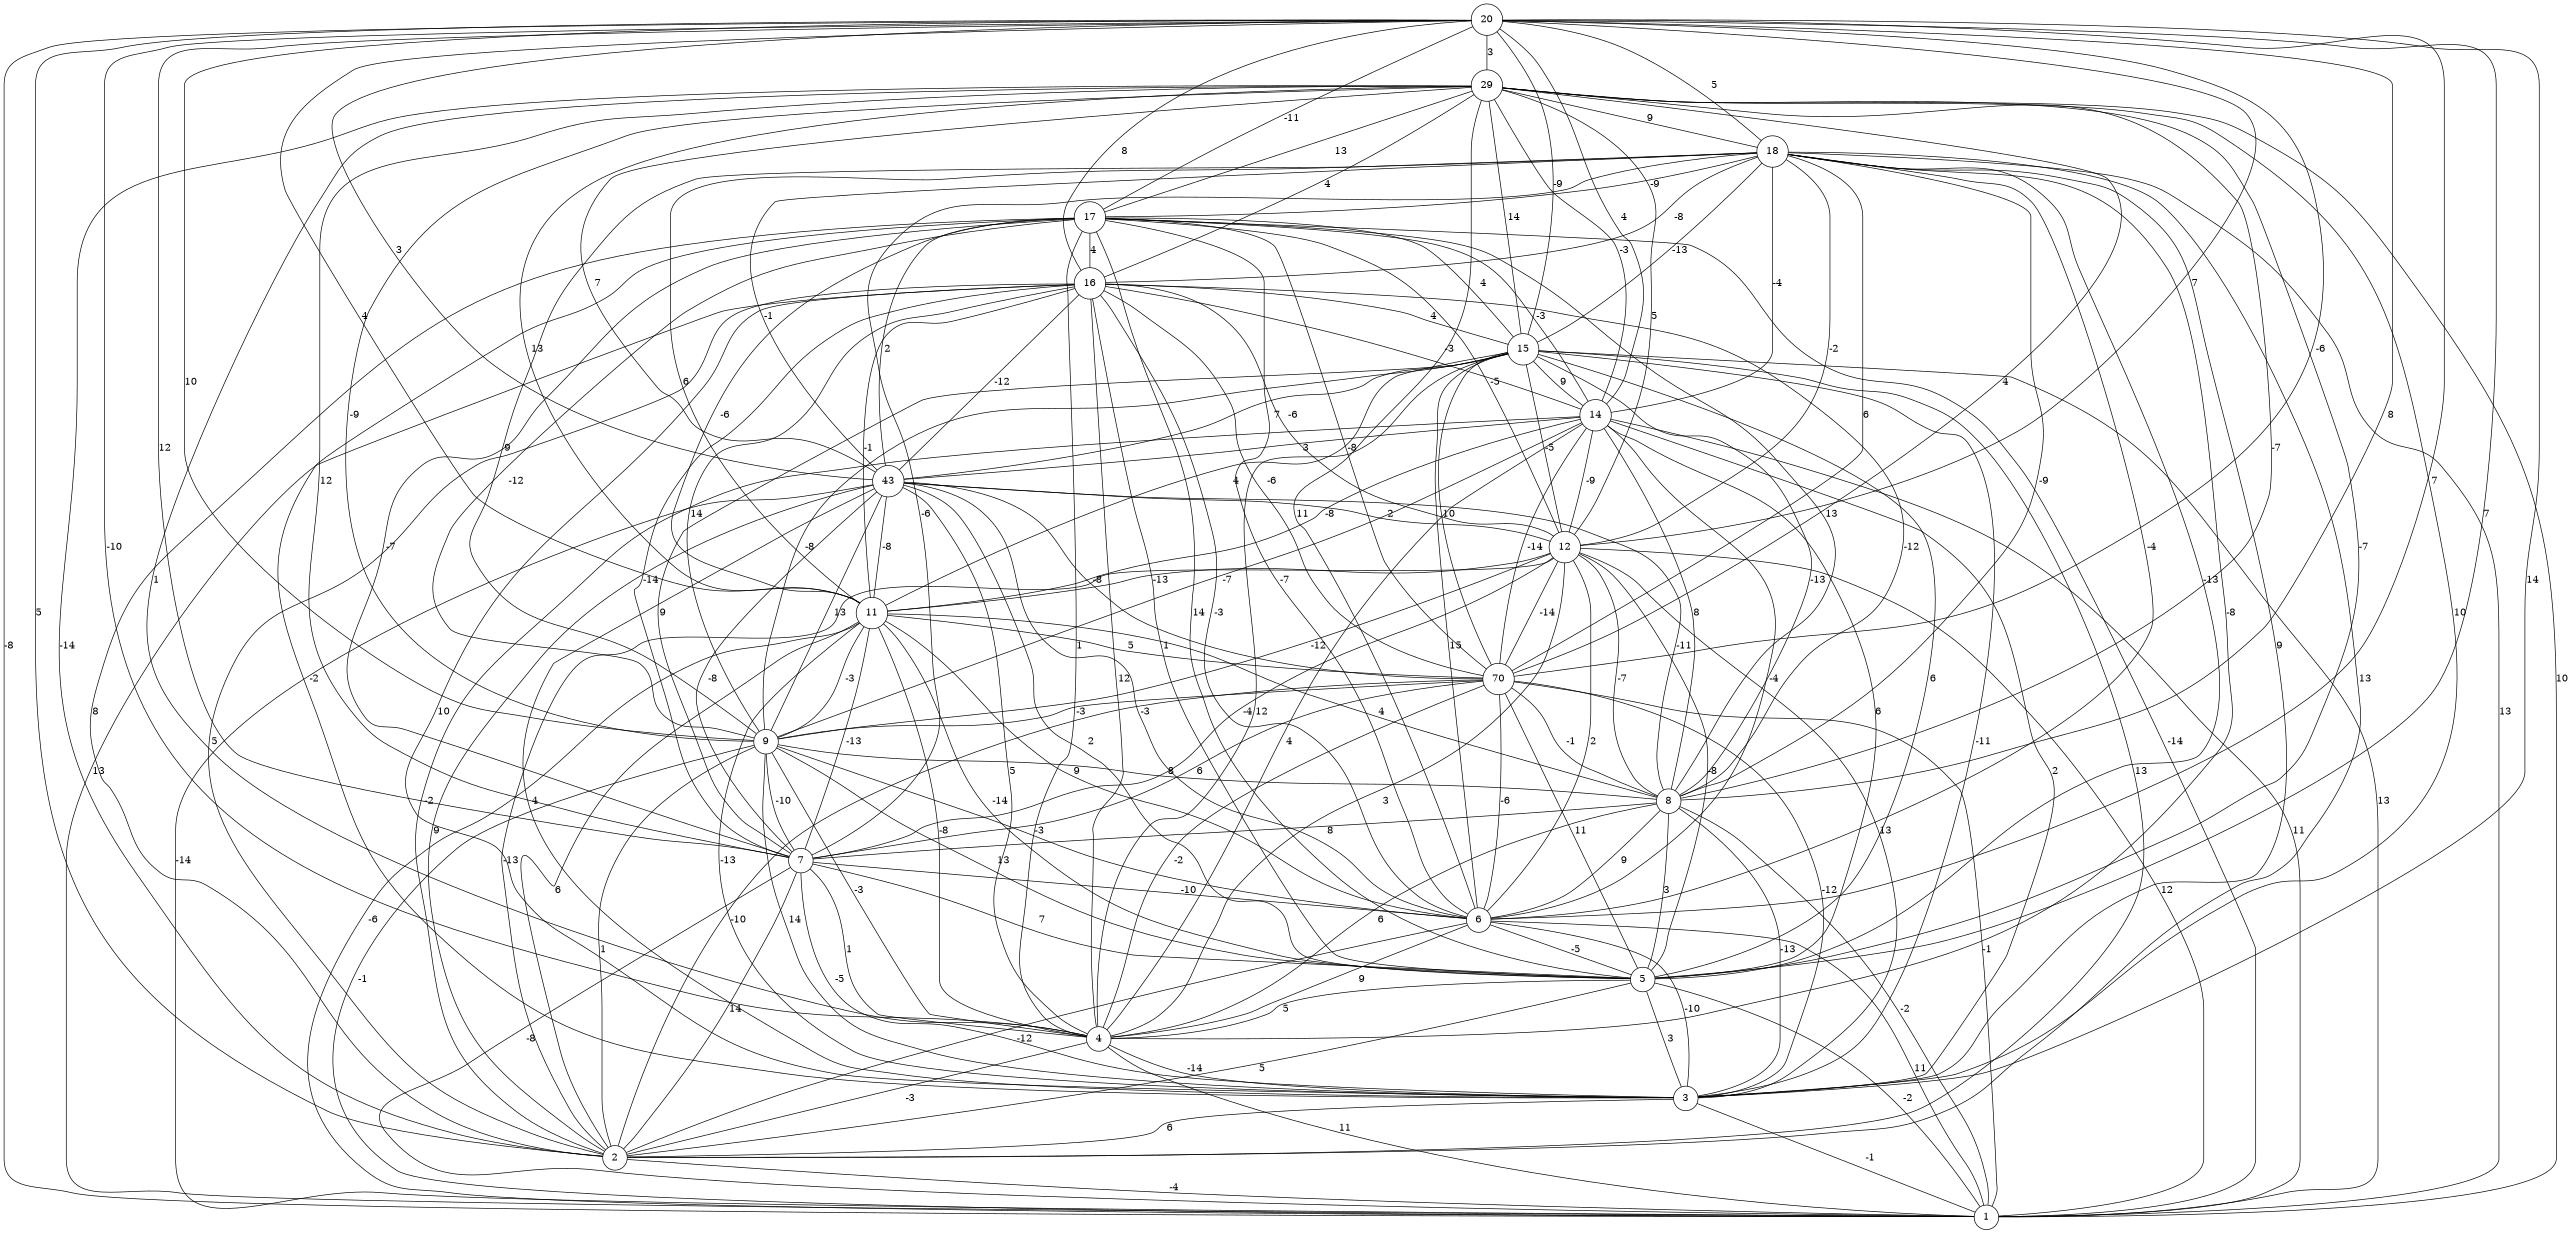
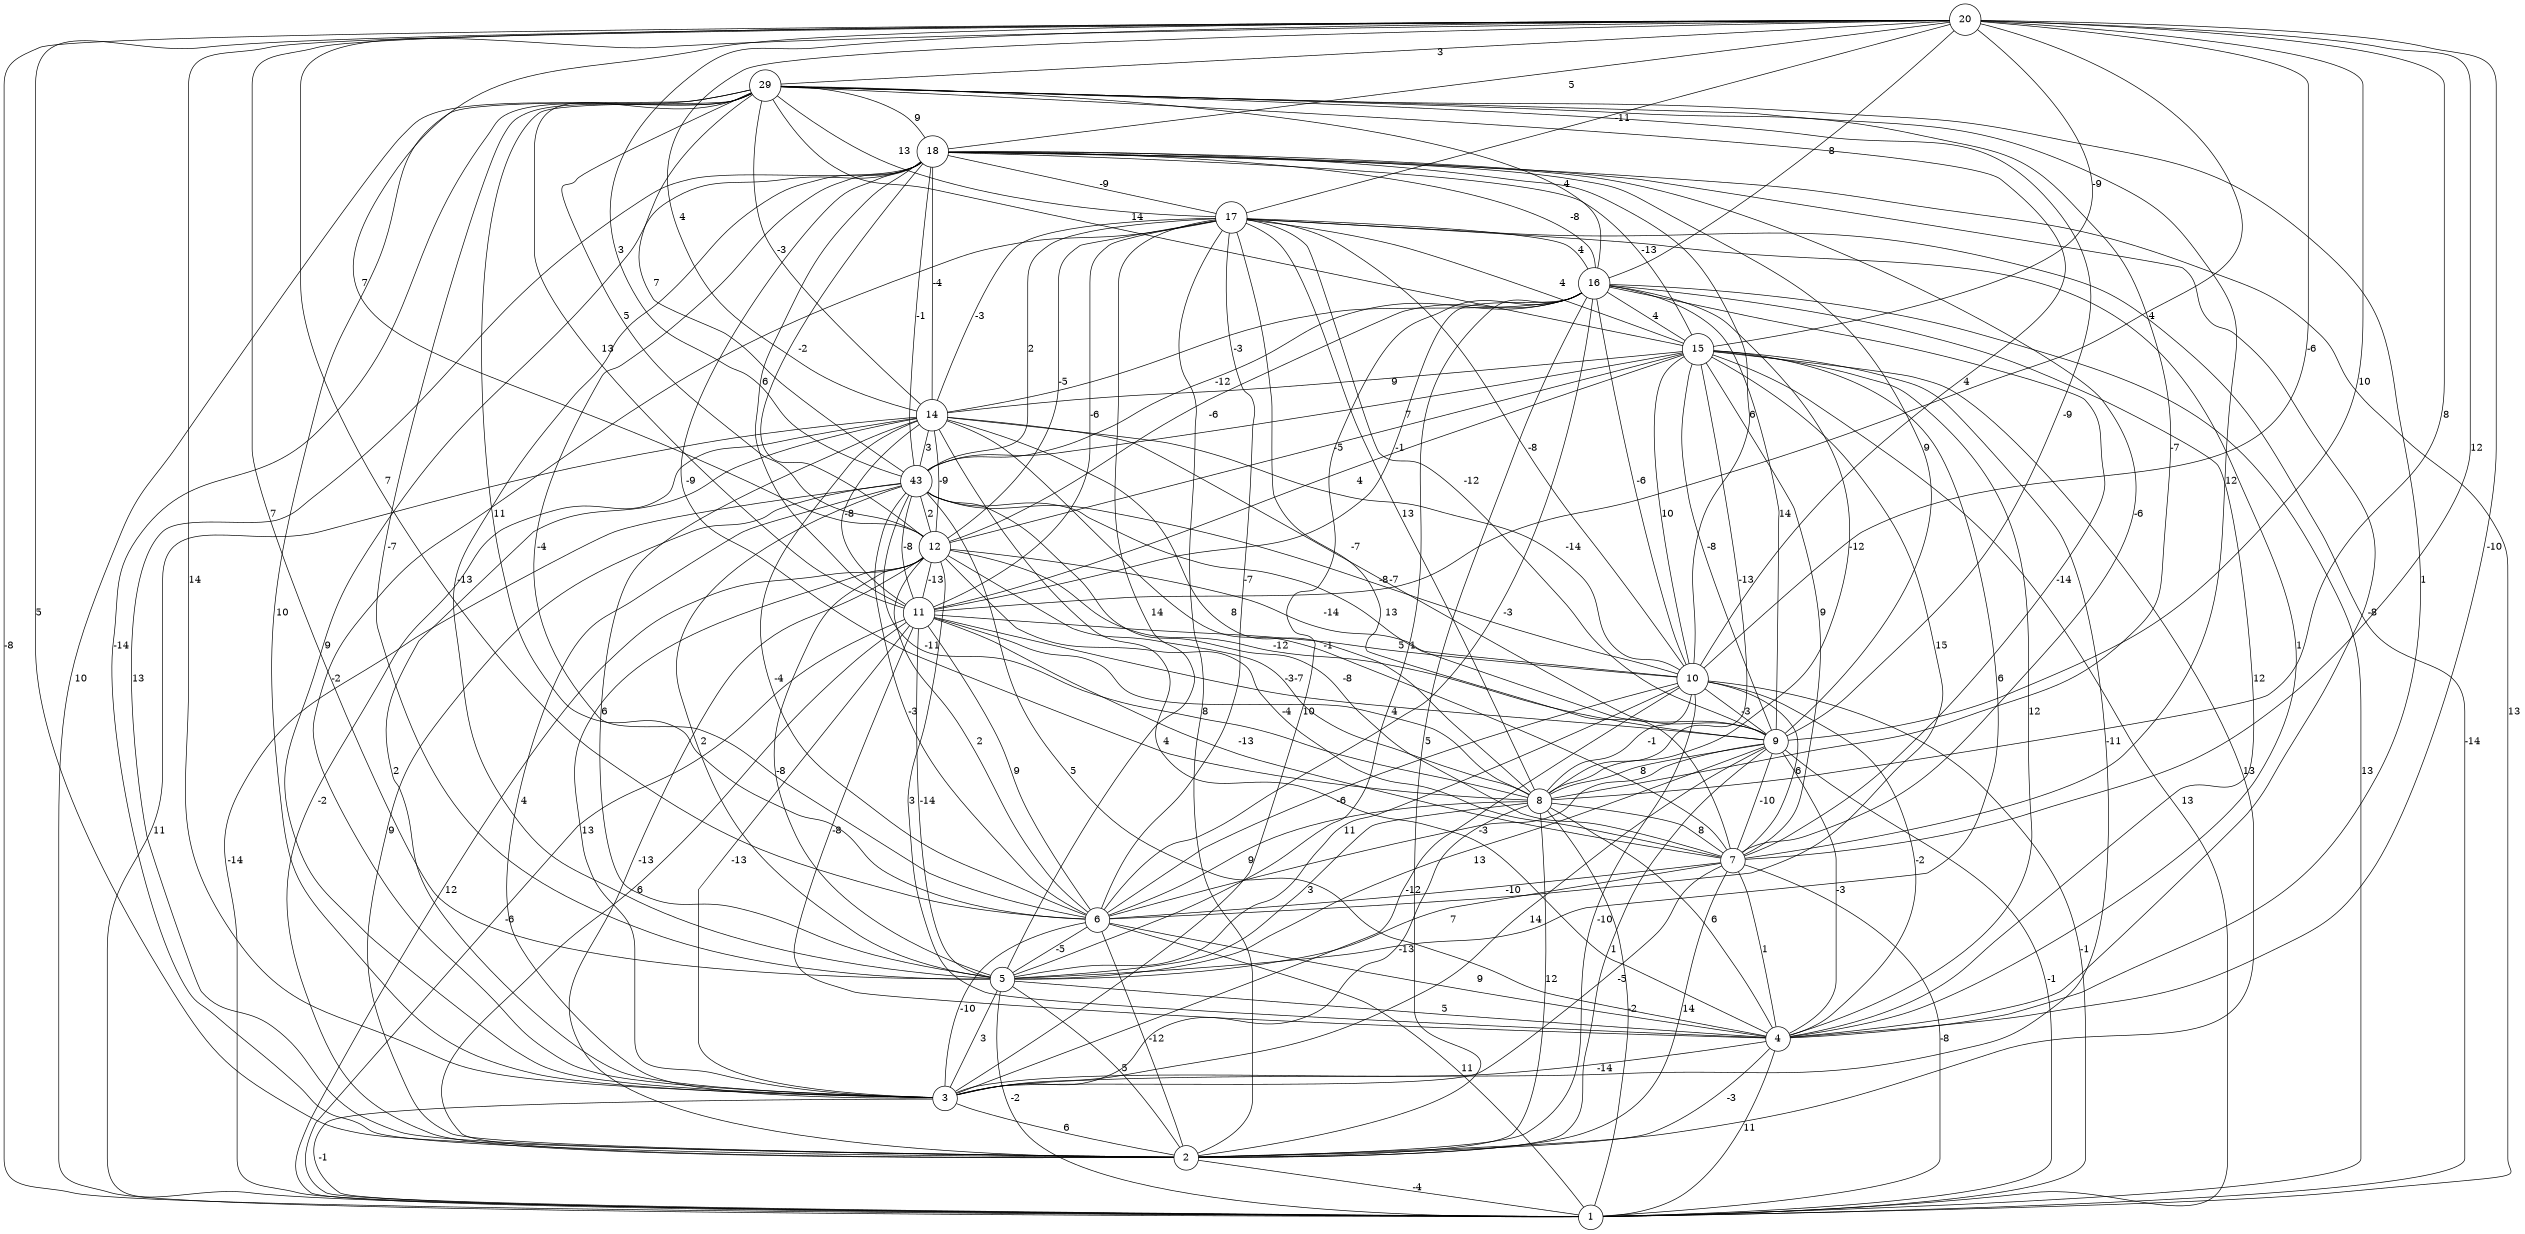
none -> (1323, 651)
(1499, 679) -> (1693, 679)
none -> (1523, 1116)
